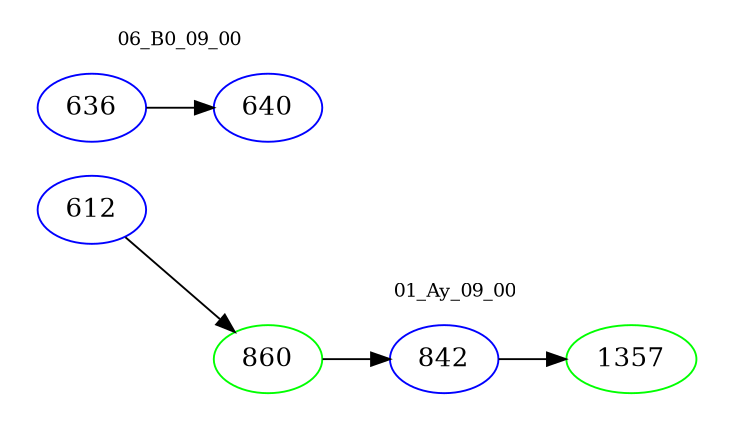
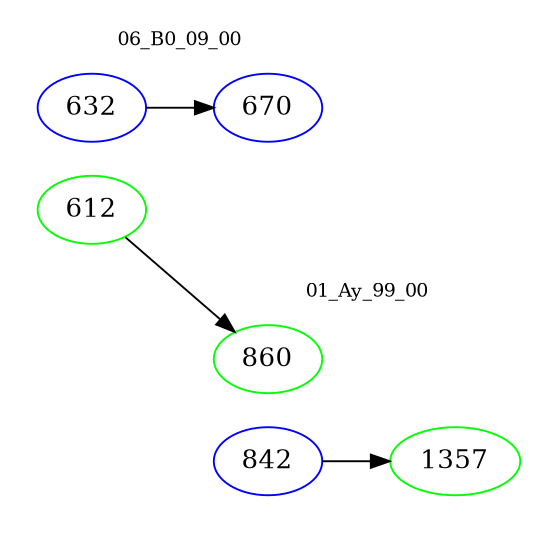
(92, 108) -> (92, 108)
(268, 108) -> (268, 108)
(92, 210) -> (92, 210)
(455, 292) -> (367, 292)
(347, 359) -> none
